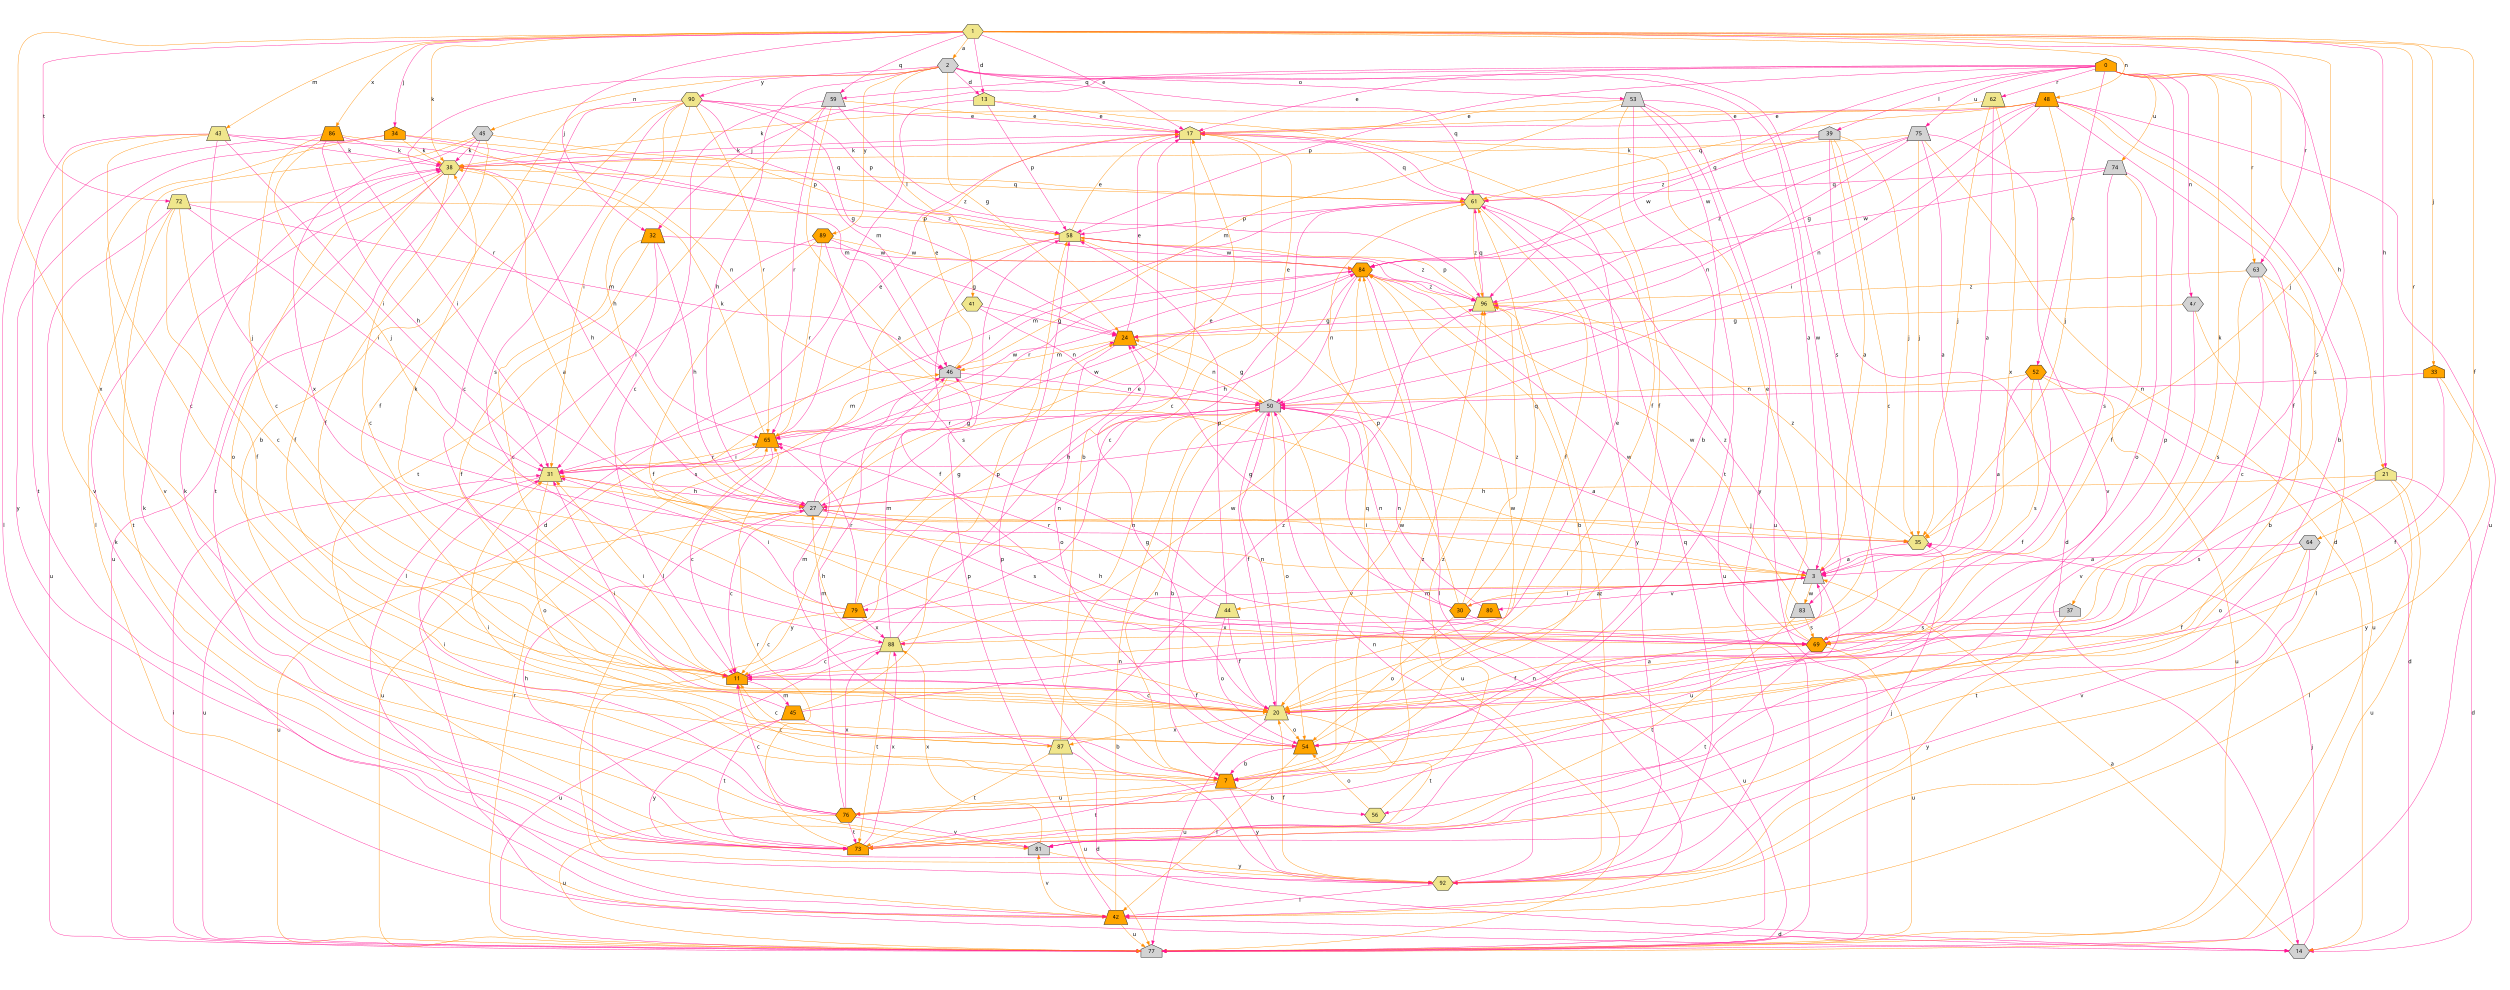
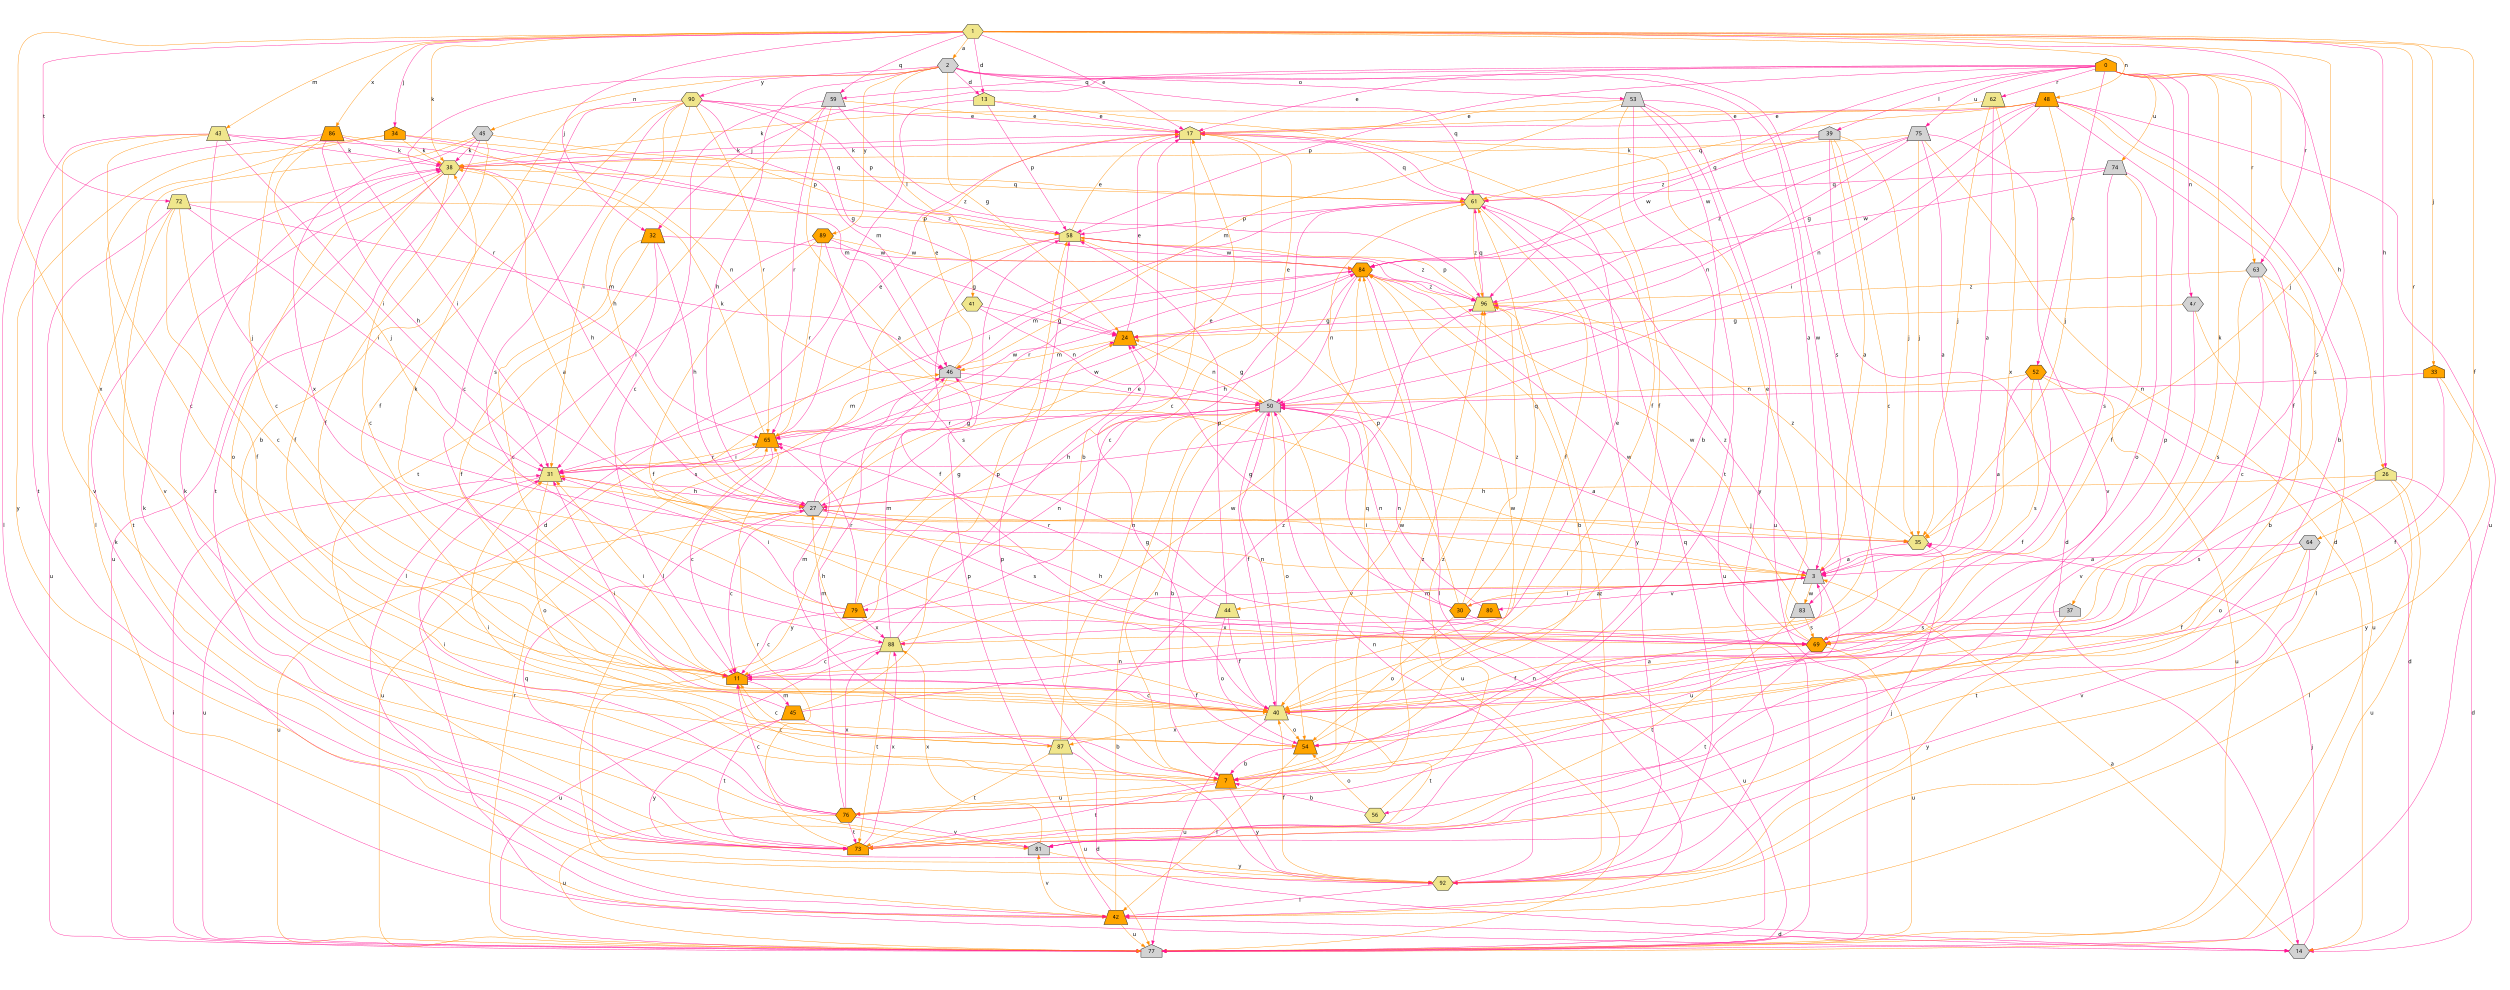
(2386, 474) -> (2386, 474)
(1083, 606) -> none
(780, 624) -> (780, 624)
(527, 679) -> (527, 679)
(1276, 713) -> (1276, 713)
(419, 777) -> (419, 777)
(1297, 807) -> (1303, 799)
